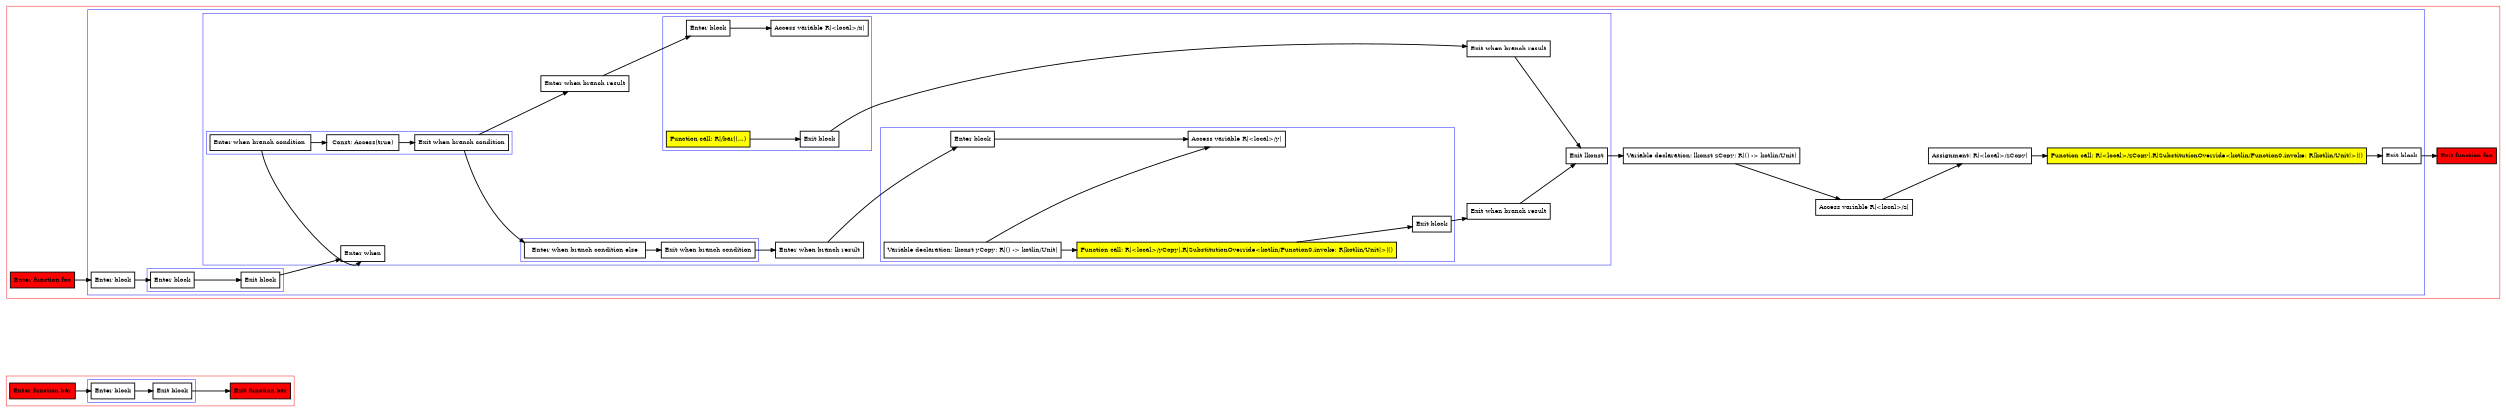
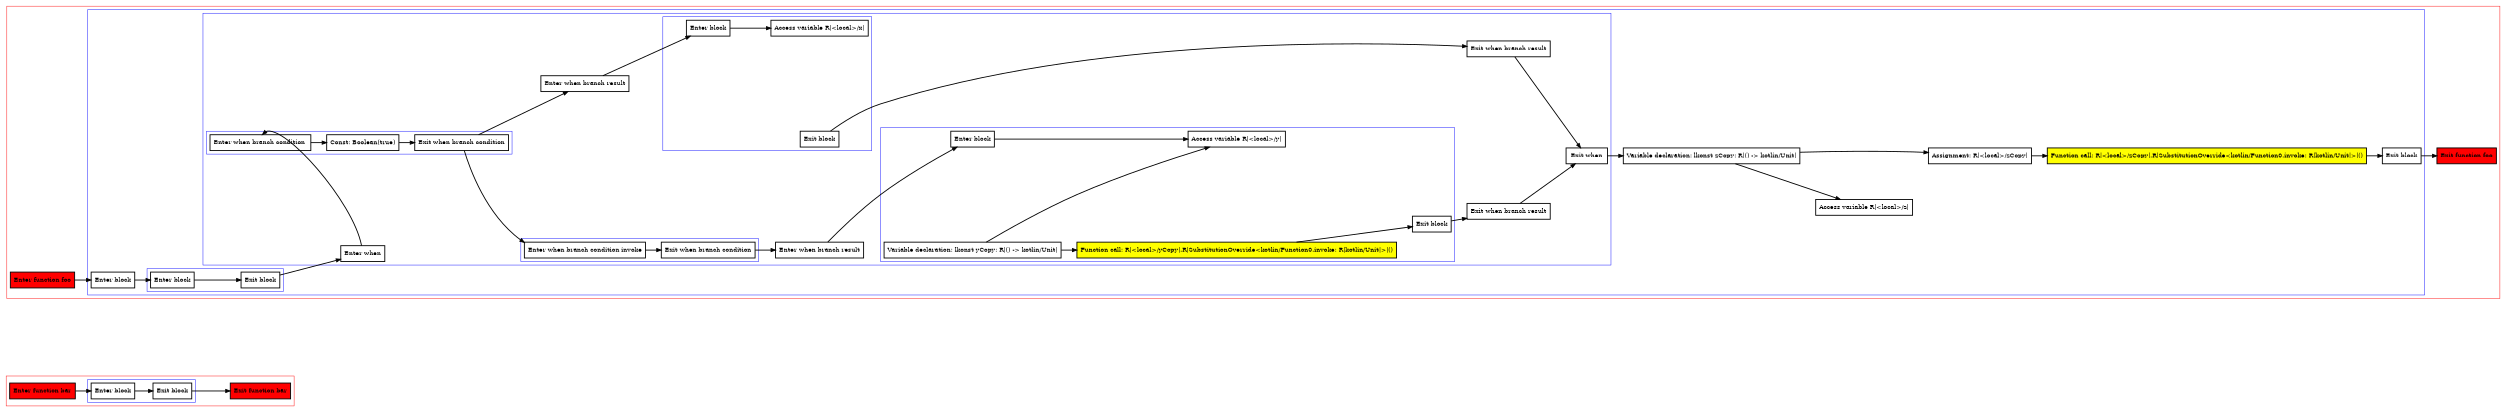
(708, 139) -> none
(363, 143) -> (363, 143)
(1587, 156) -> (1587, 156)
(1920, 183) -> (1862, 151)
(299, 218) -> (325, 178)
(585, 250) -> (585, 250)
